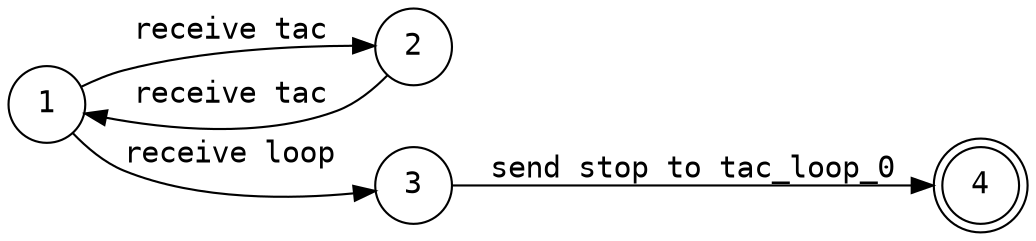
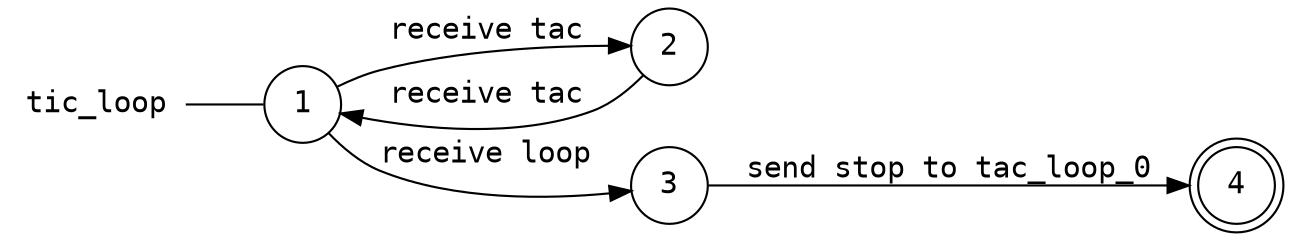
none -> (97, 104)
